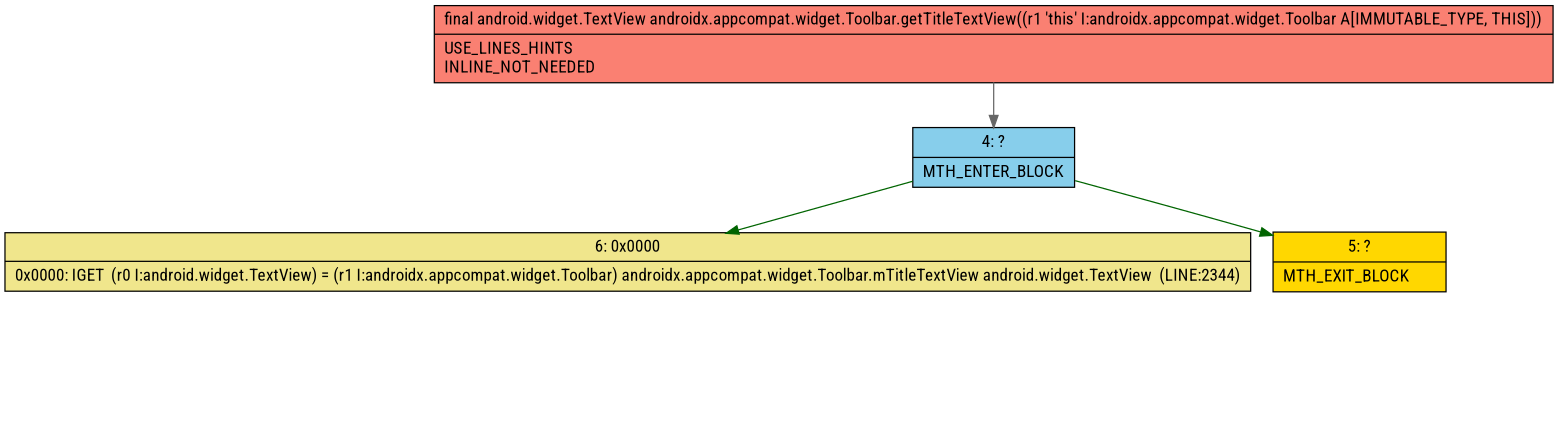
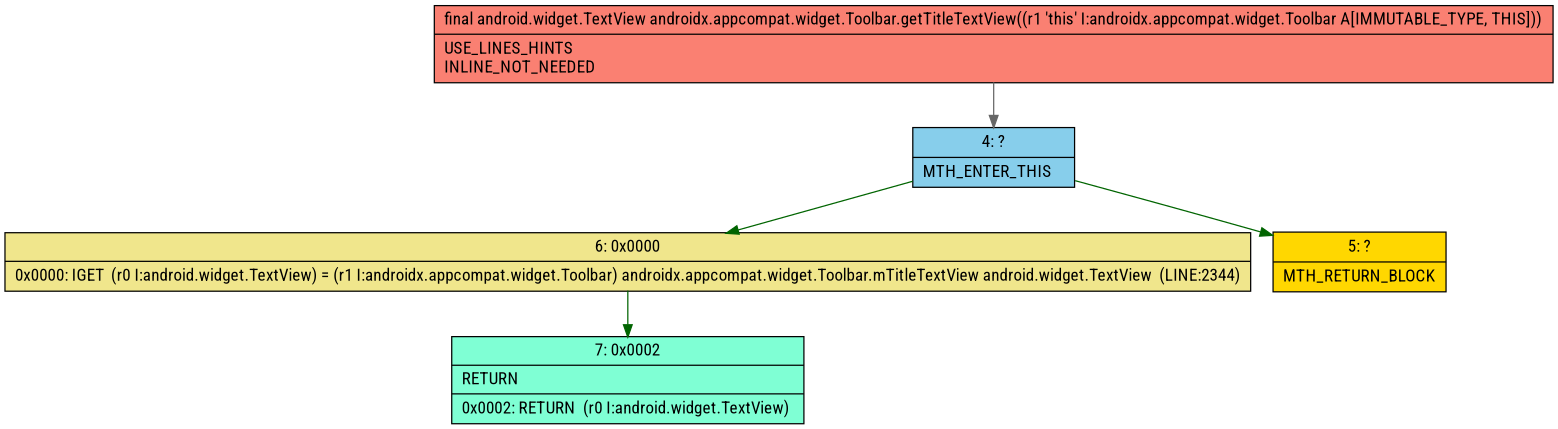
(994, 172) -> (987, 172)
(1346, 276) -> (1360, 276)
none -> (628, 380)
